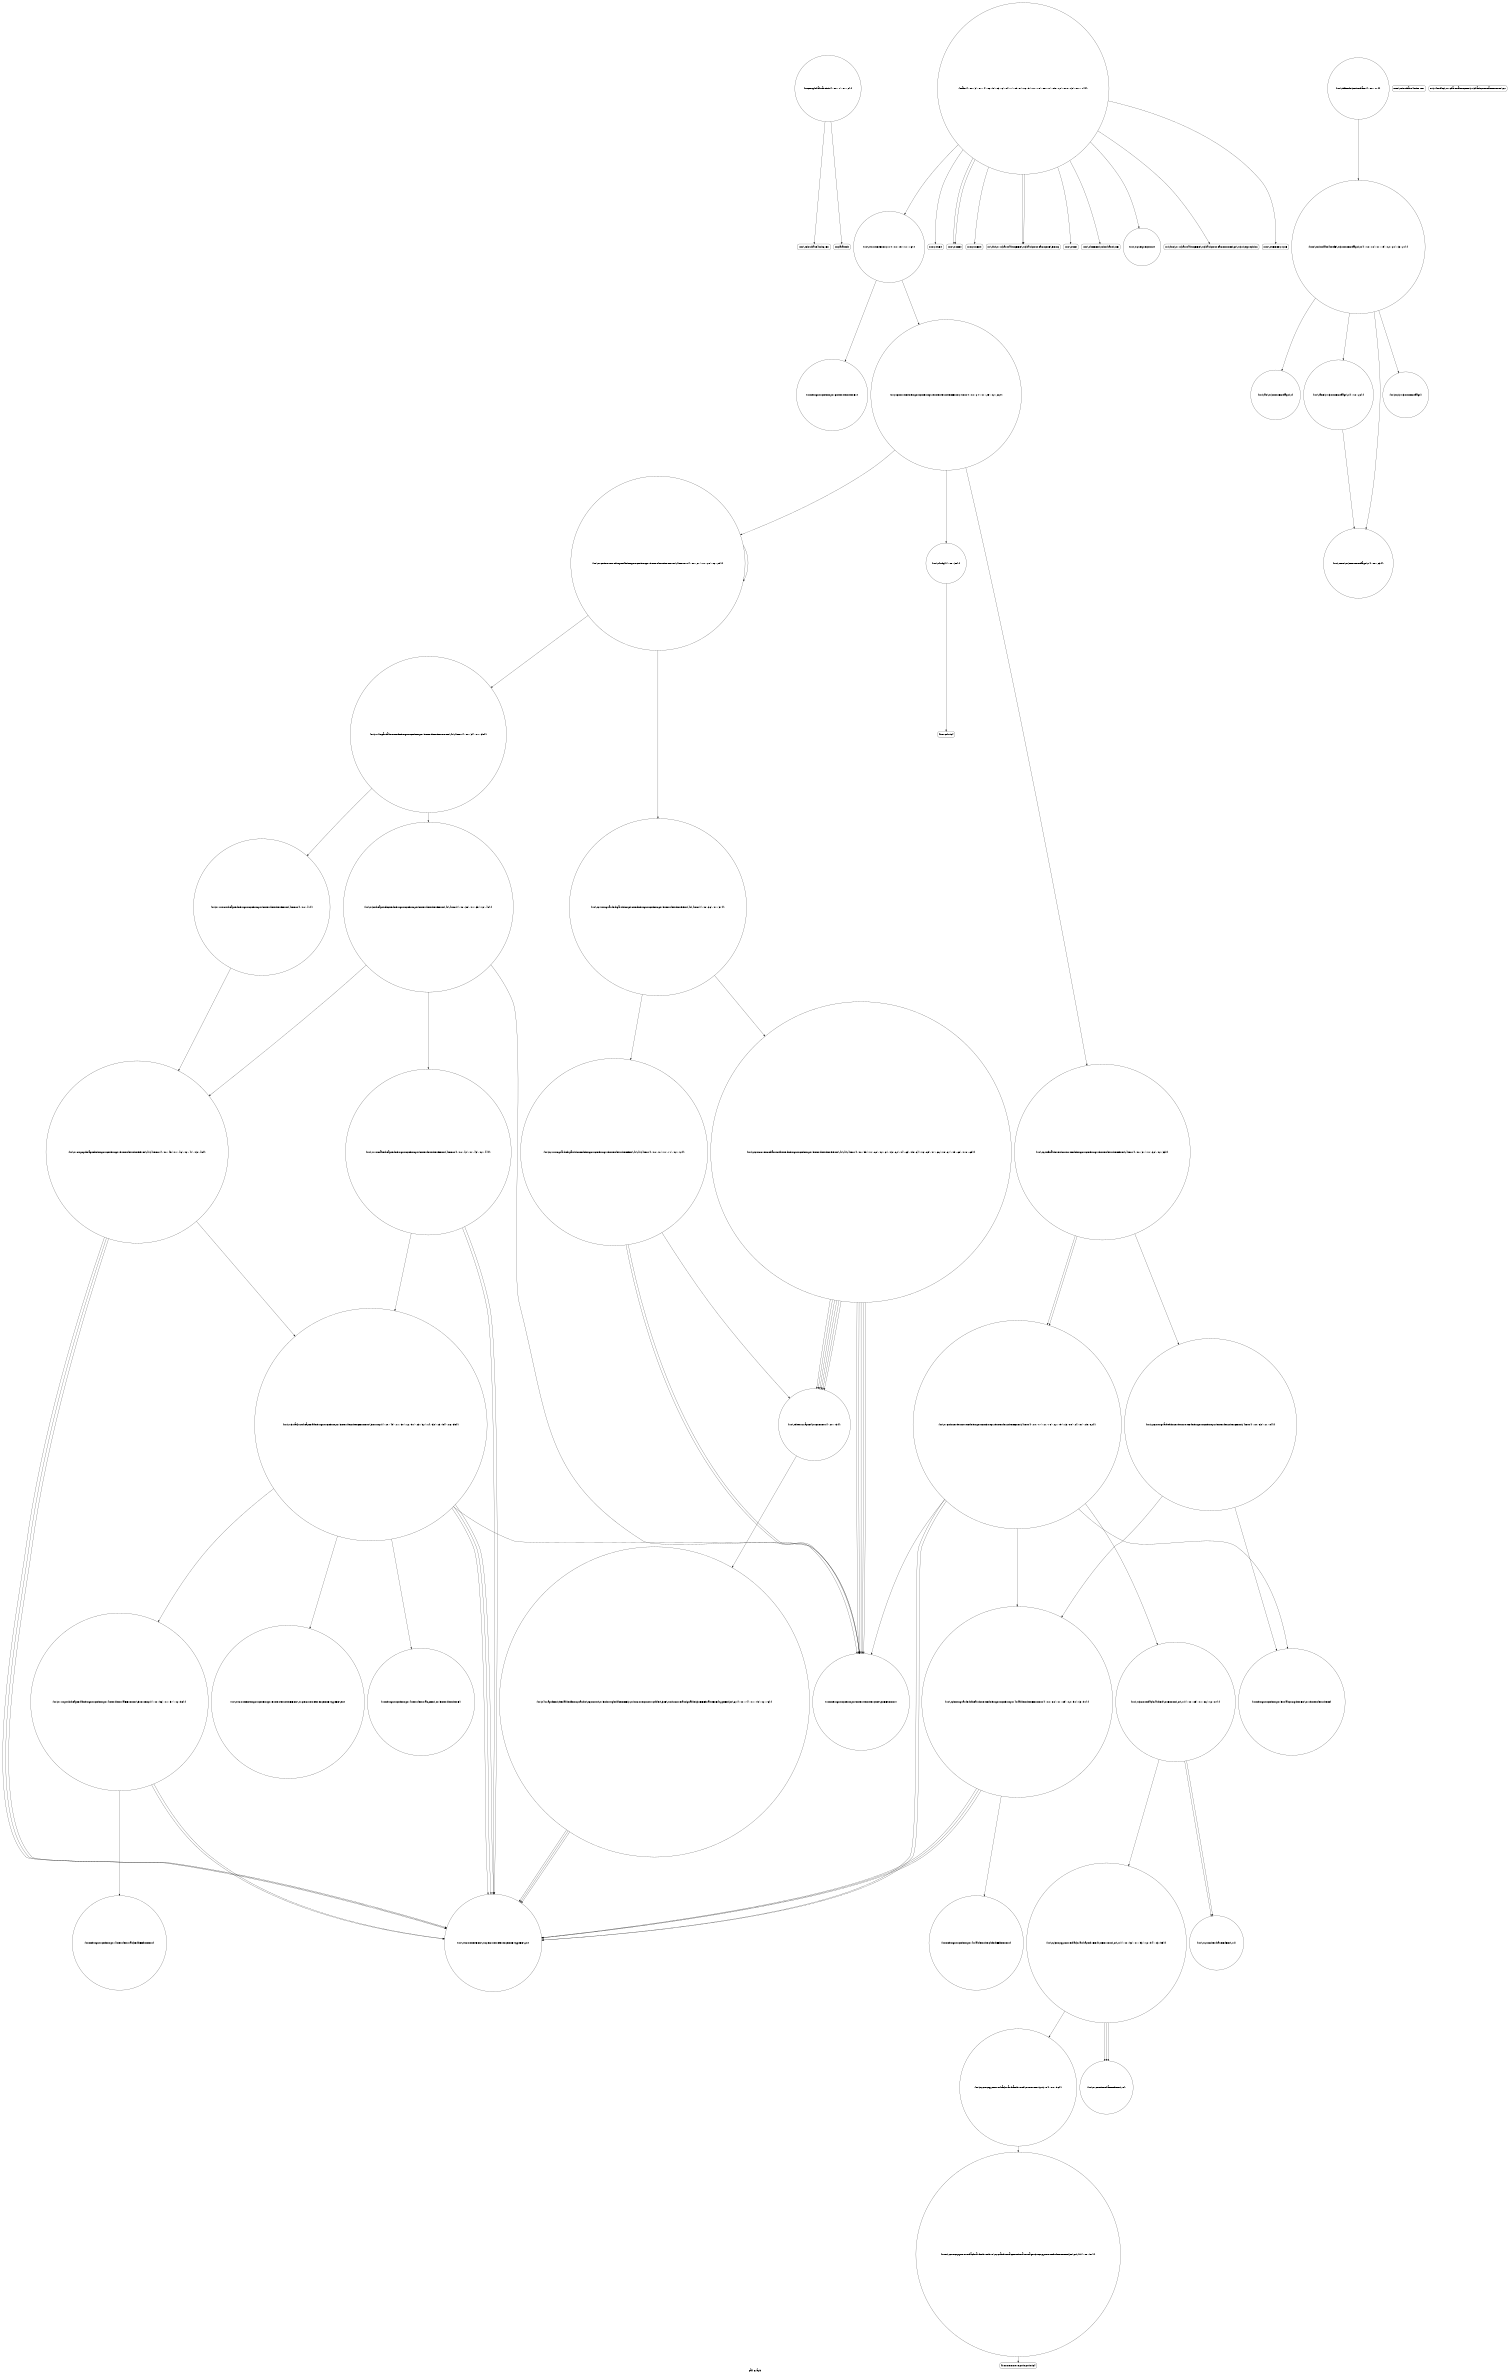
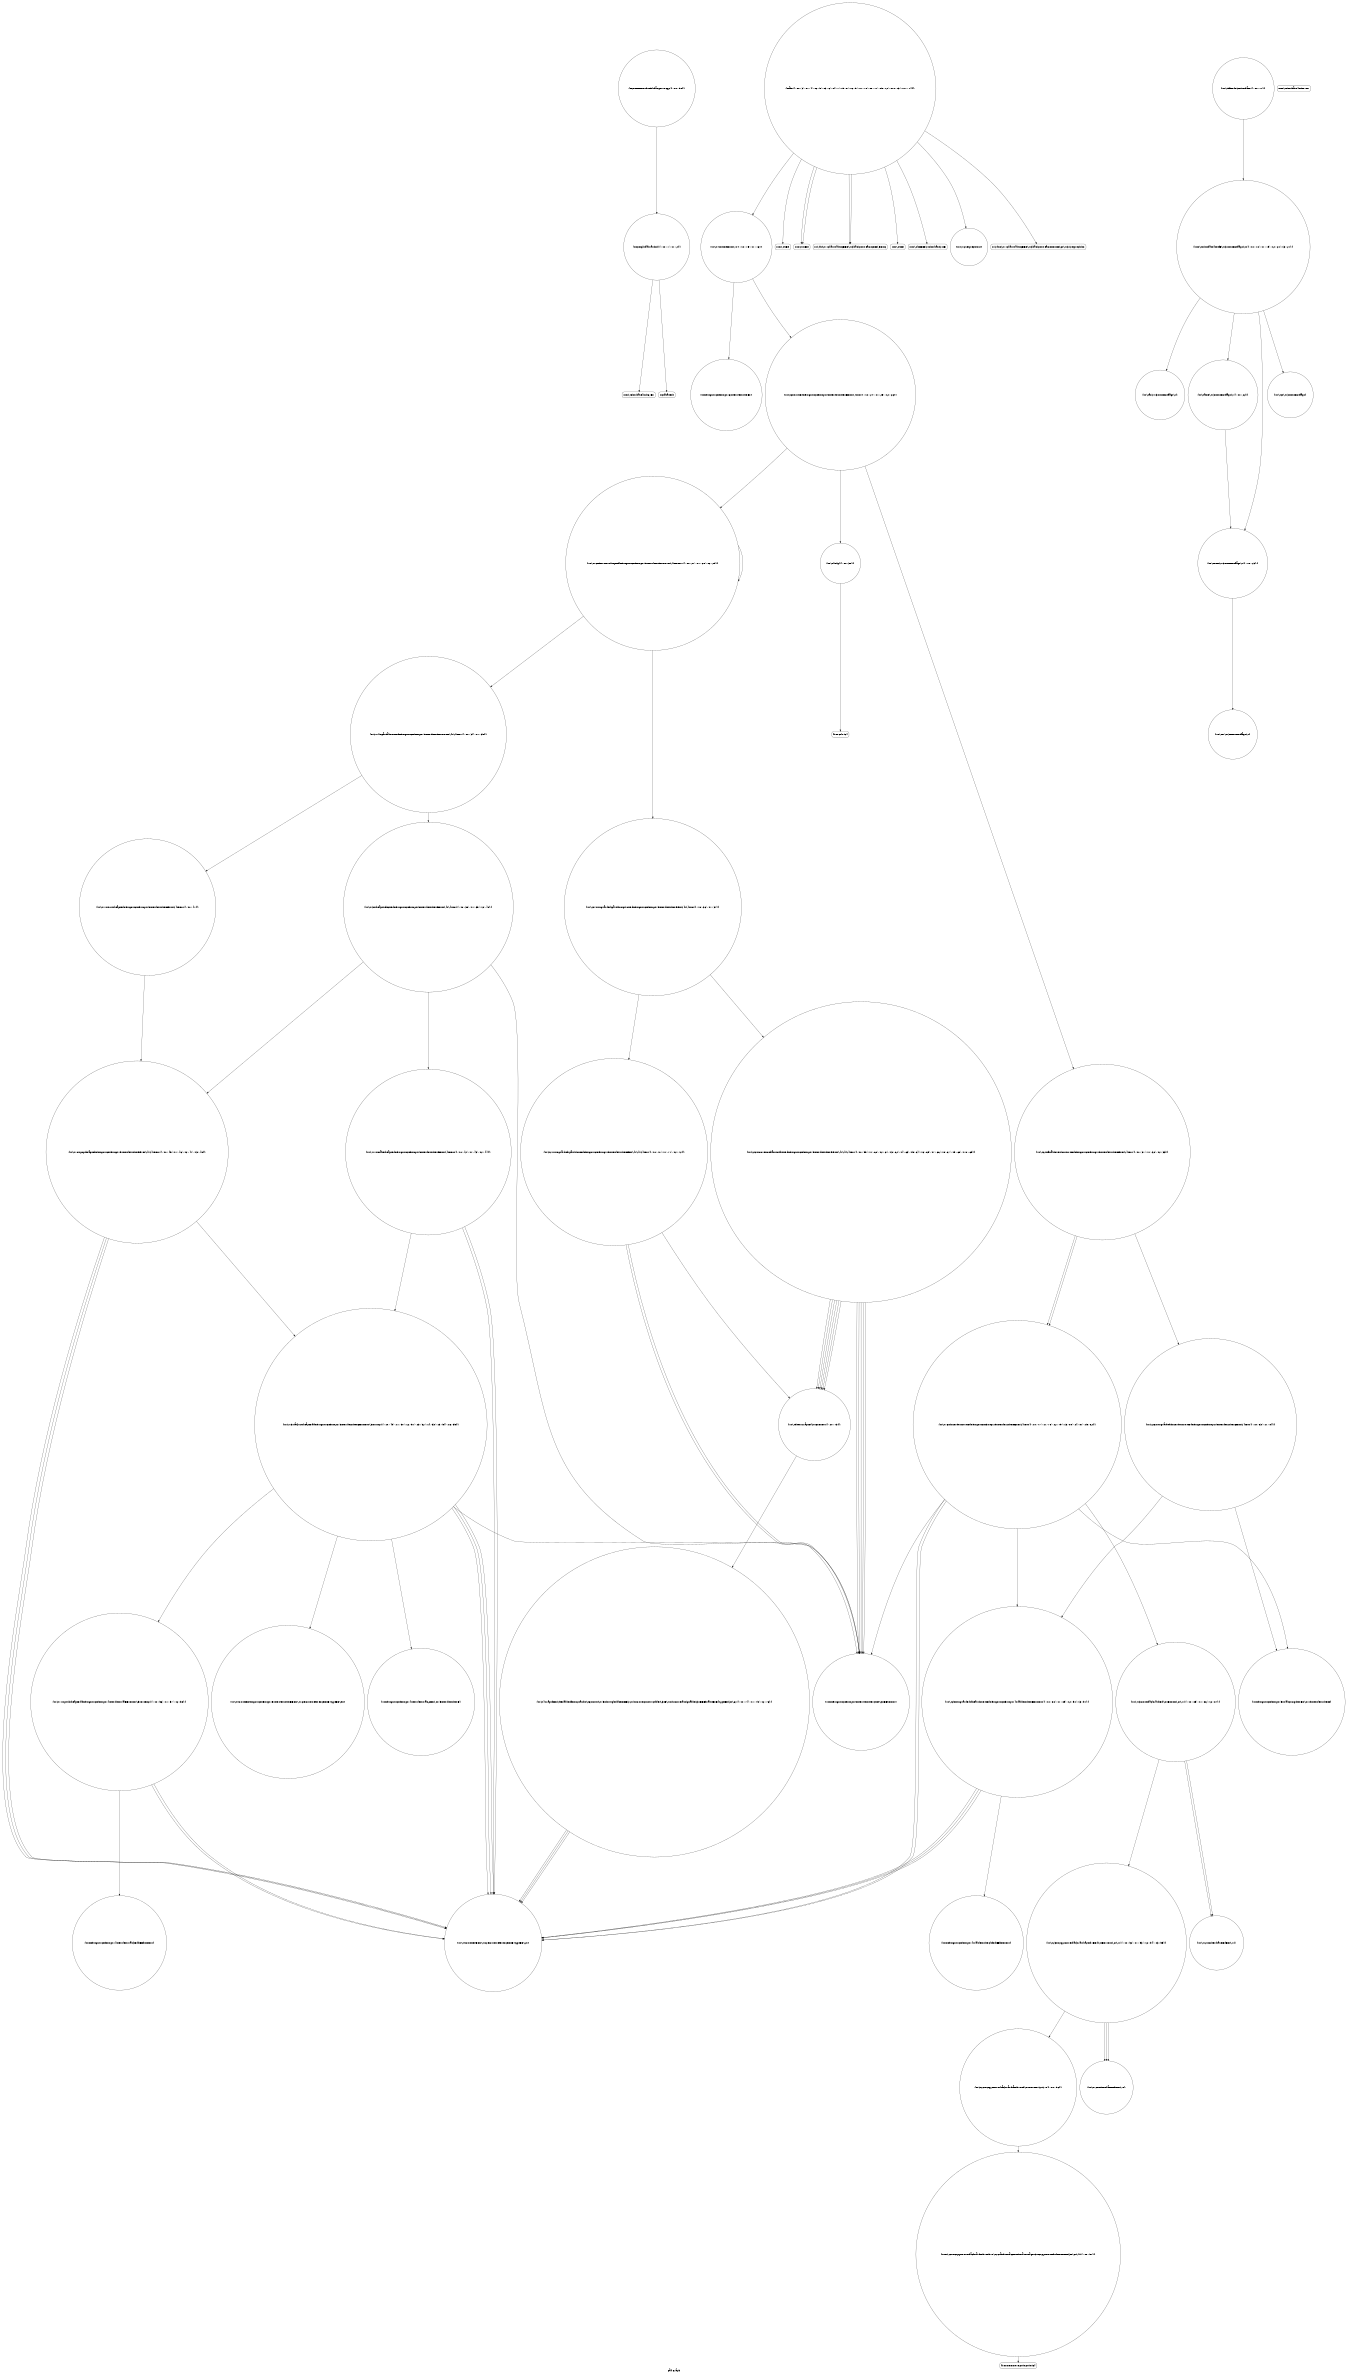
none -> (657, 88)
(1468, 88) -> none
(974, 247) -> none
(1275, 247) -> none
none -> (1233, 734)
